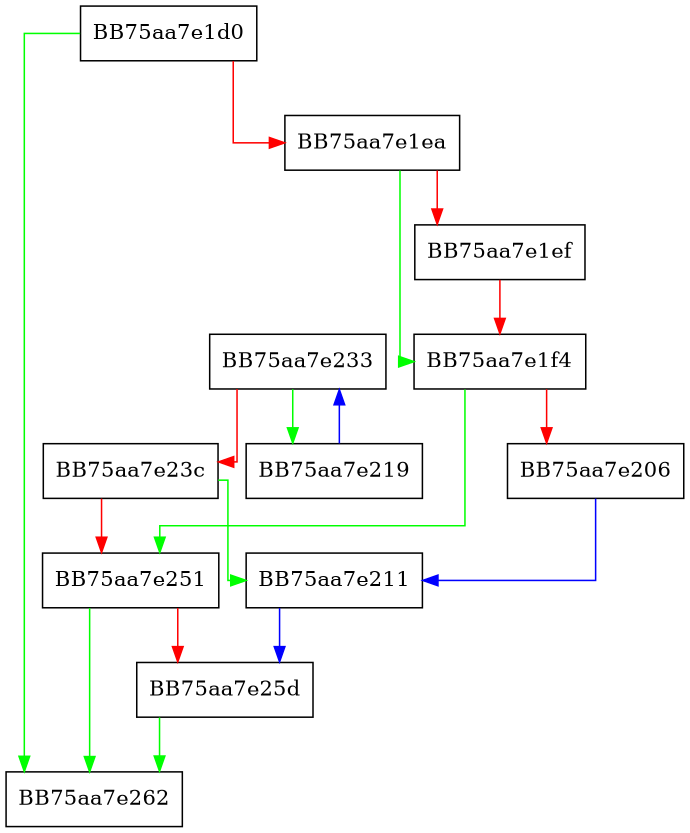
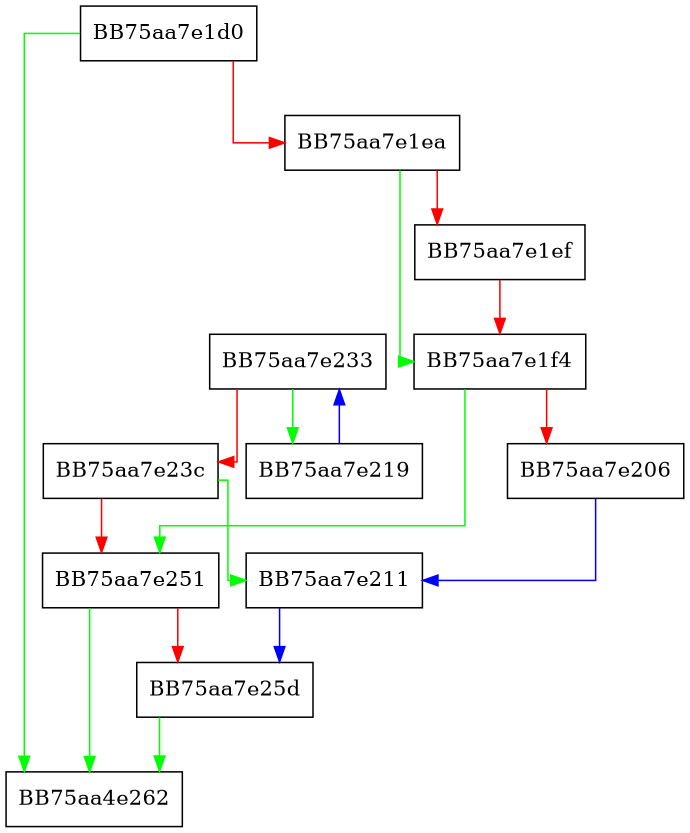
(94, 799) -> (94, 799)
